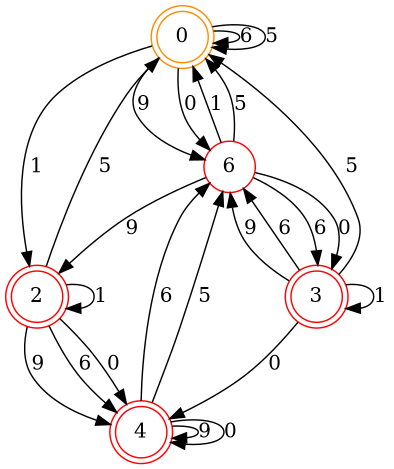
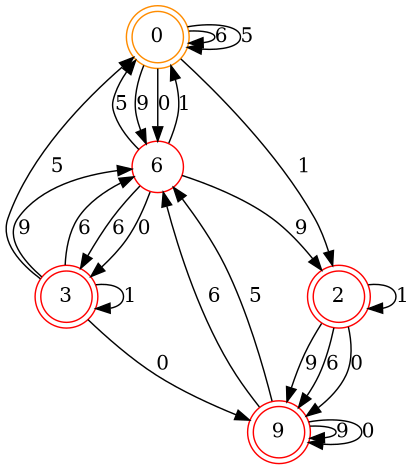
(88, 162) -> none
(141, 432) -> (279, 432)
